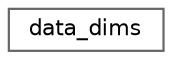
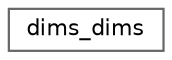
(86, 30) -> (86, 30)
